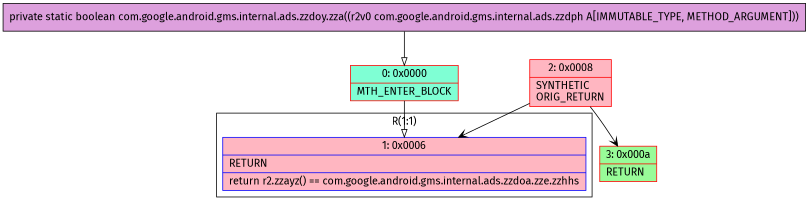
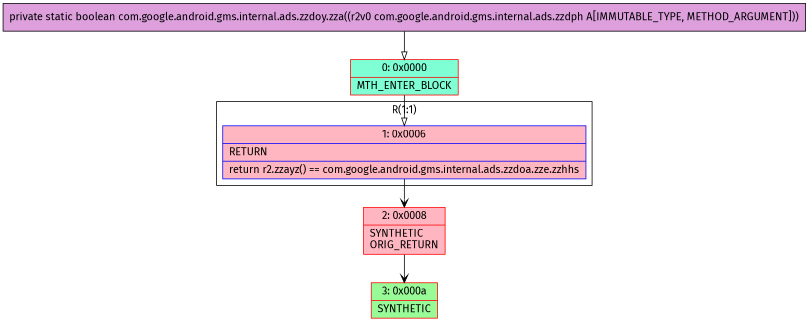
(498, 119) -> (404, 190)
(626, 172) -> (404, 309)
